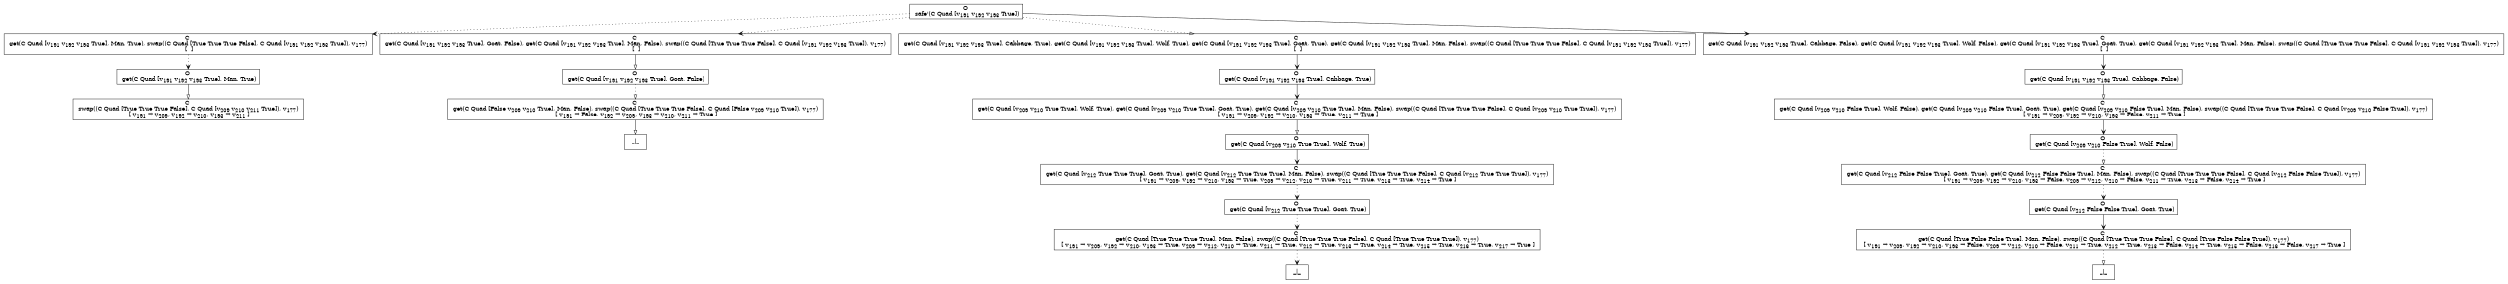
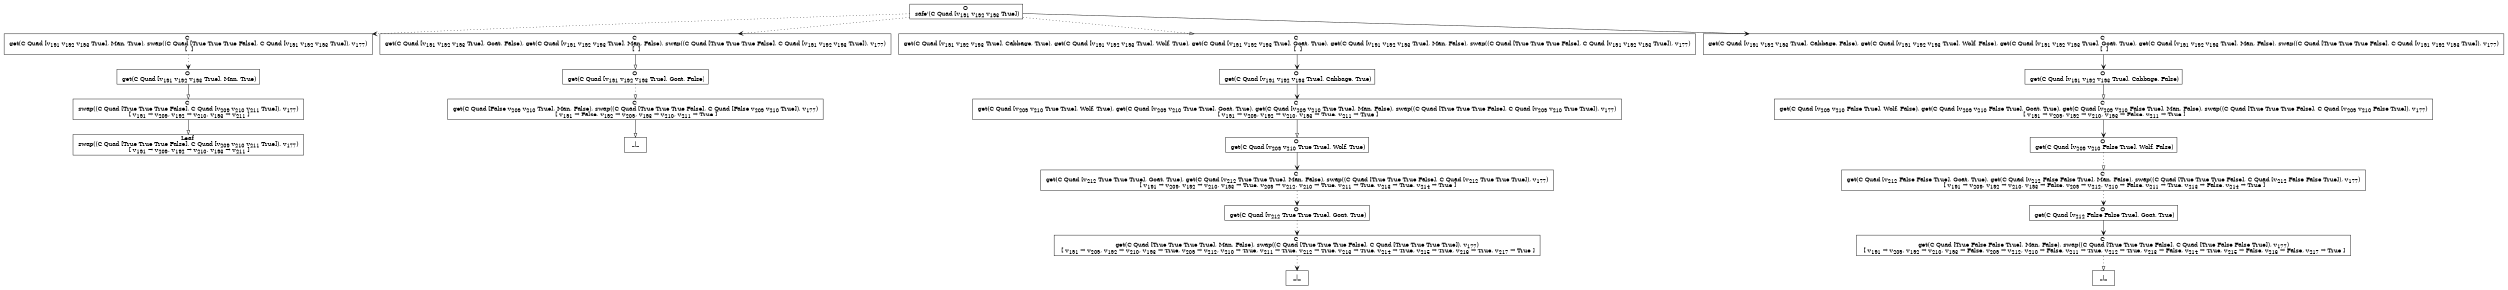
none -> (188, 145)
